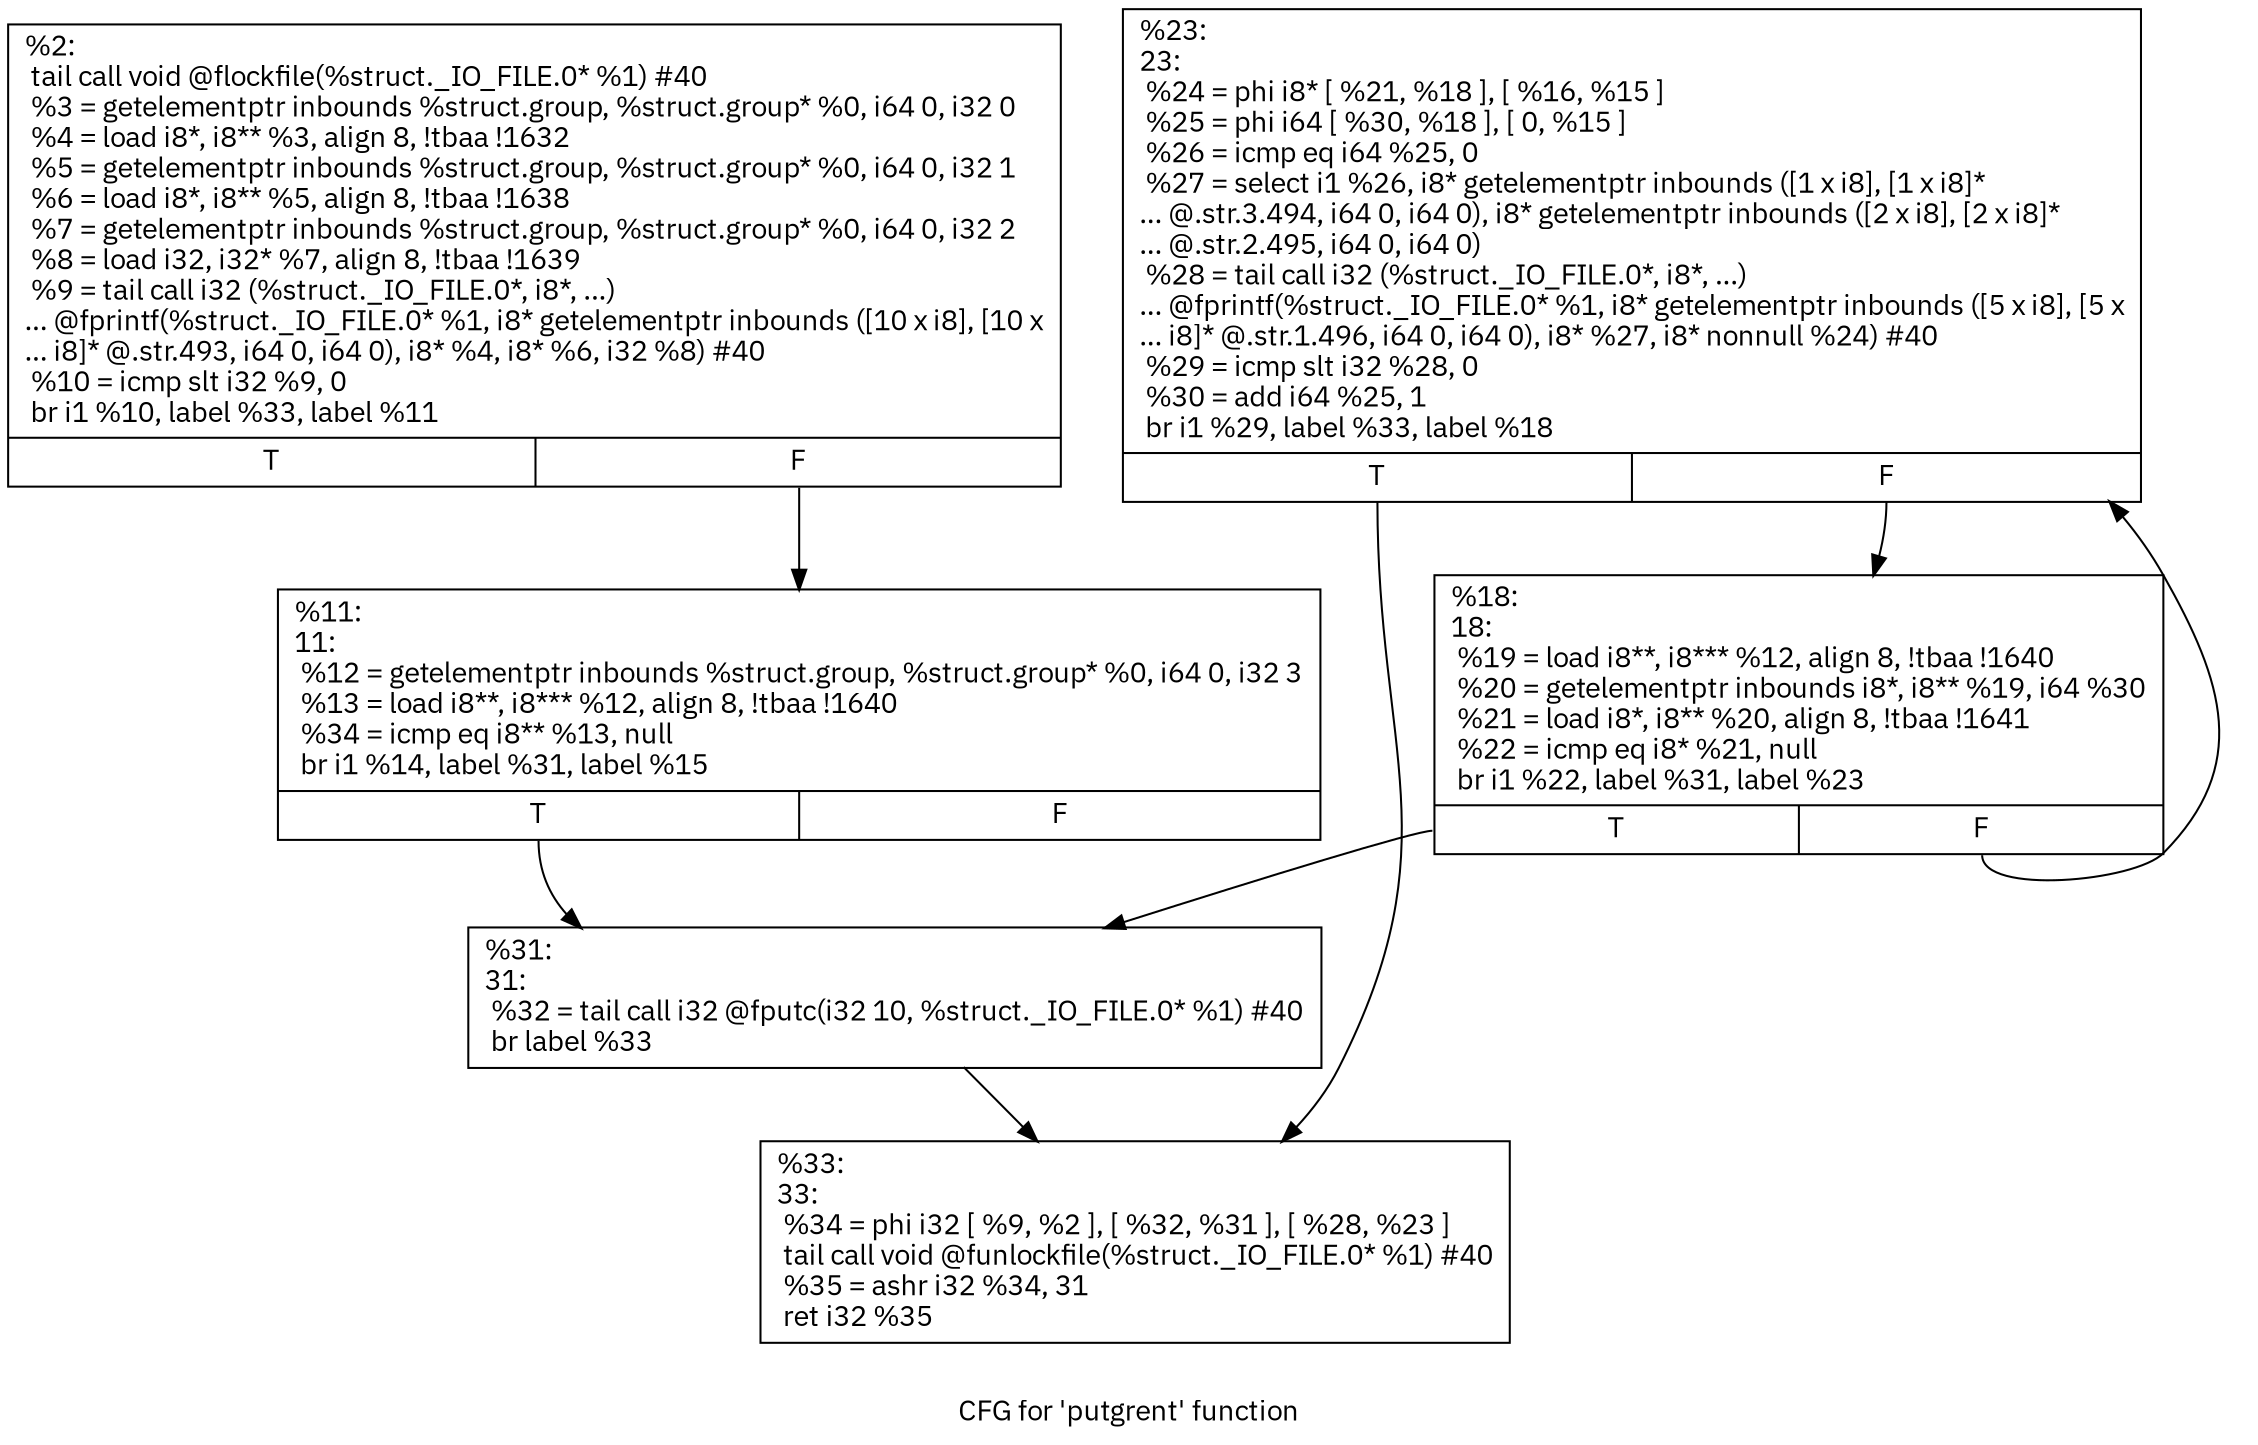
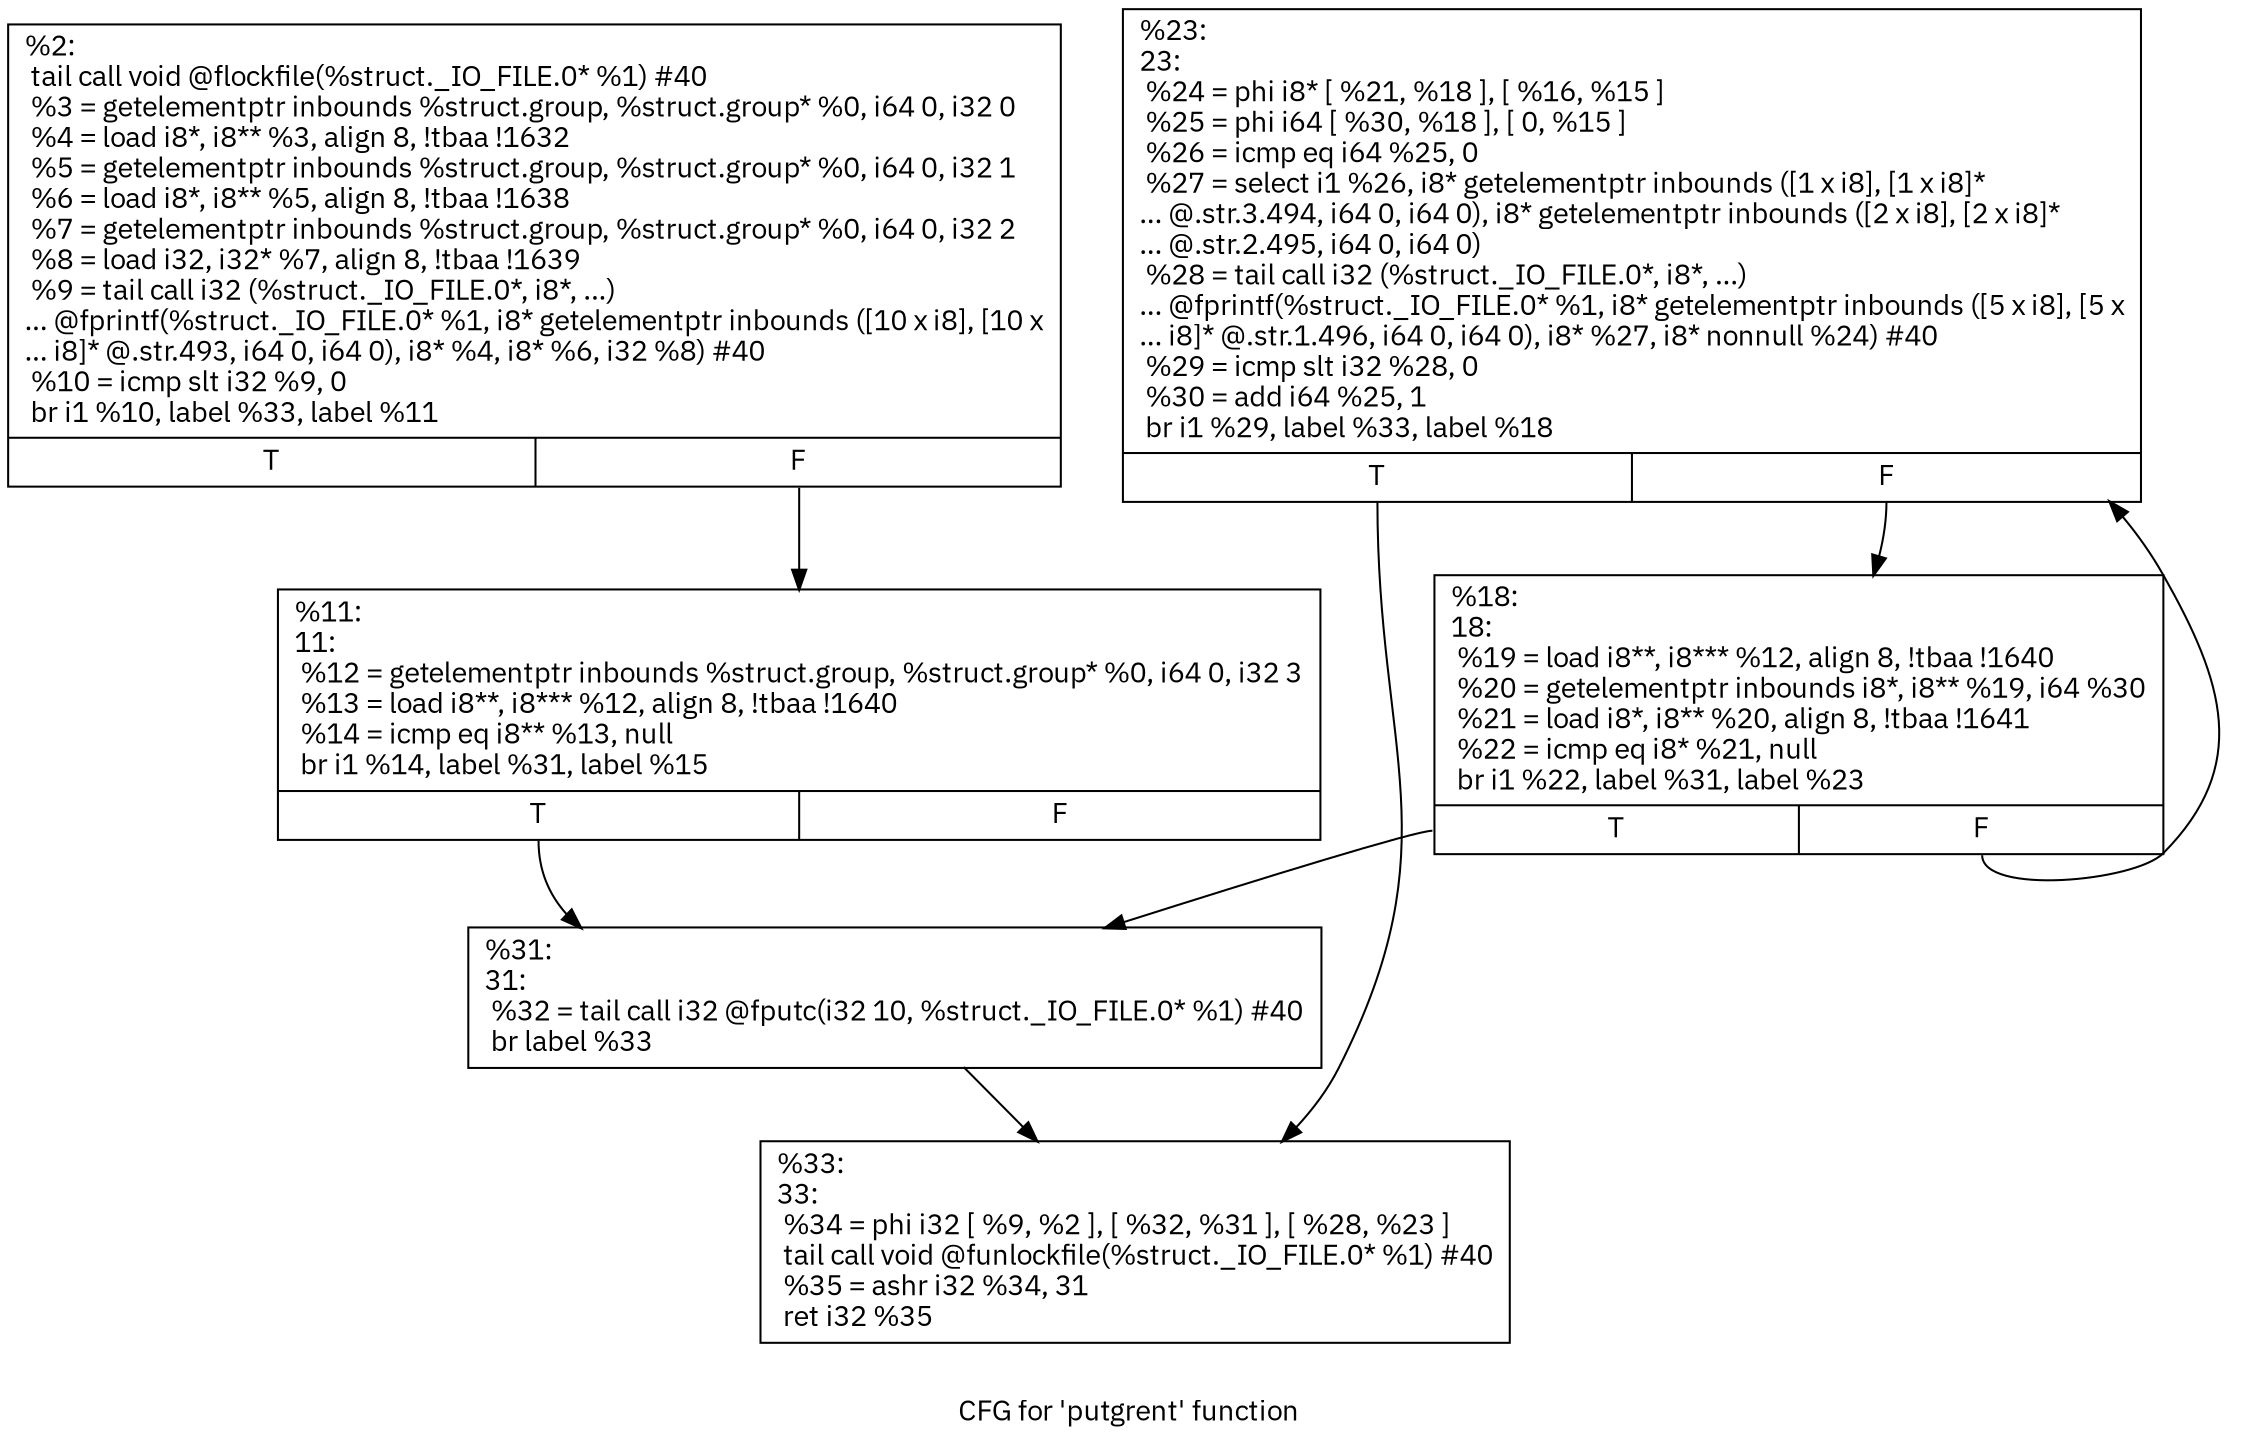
(485, 735) -> (485, 735)
